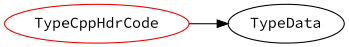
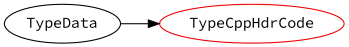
(203, 24) -> (134, 24)
